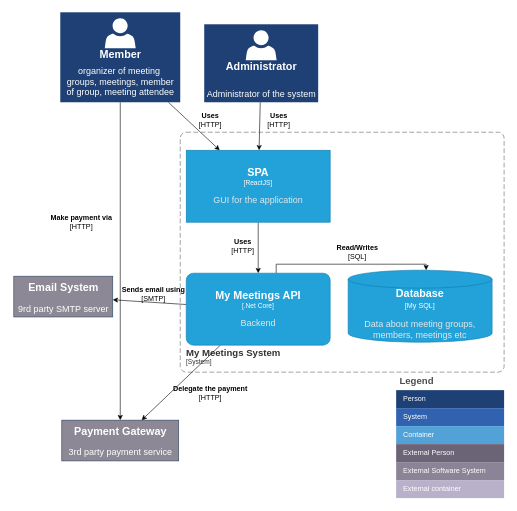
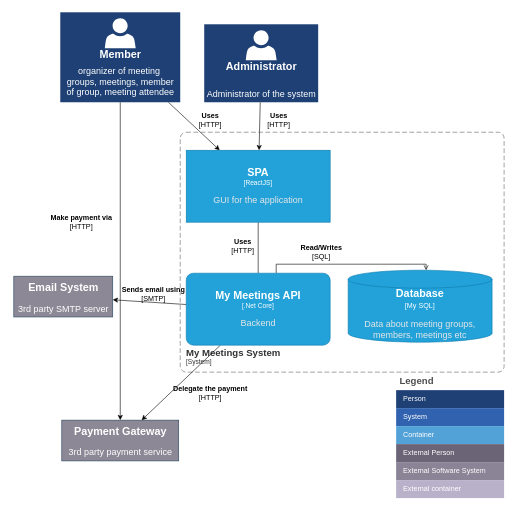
(357, 252) -> (321, 252)
(425, 264) -> (426, 264)
(258, 267) -> (258, 269)
(64, 309) -> (64, 309)
